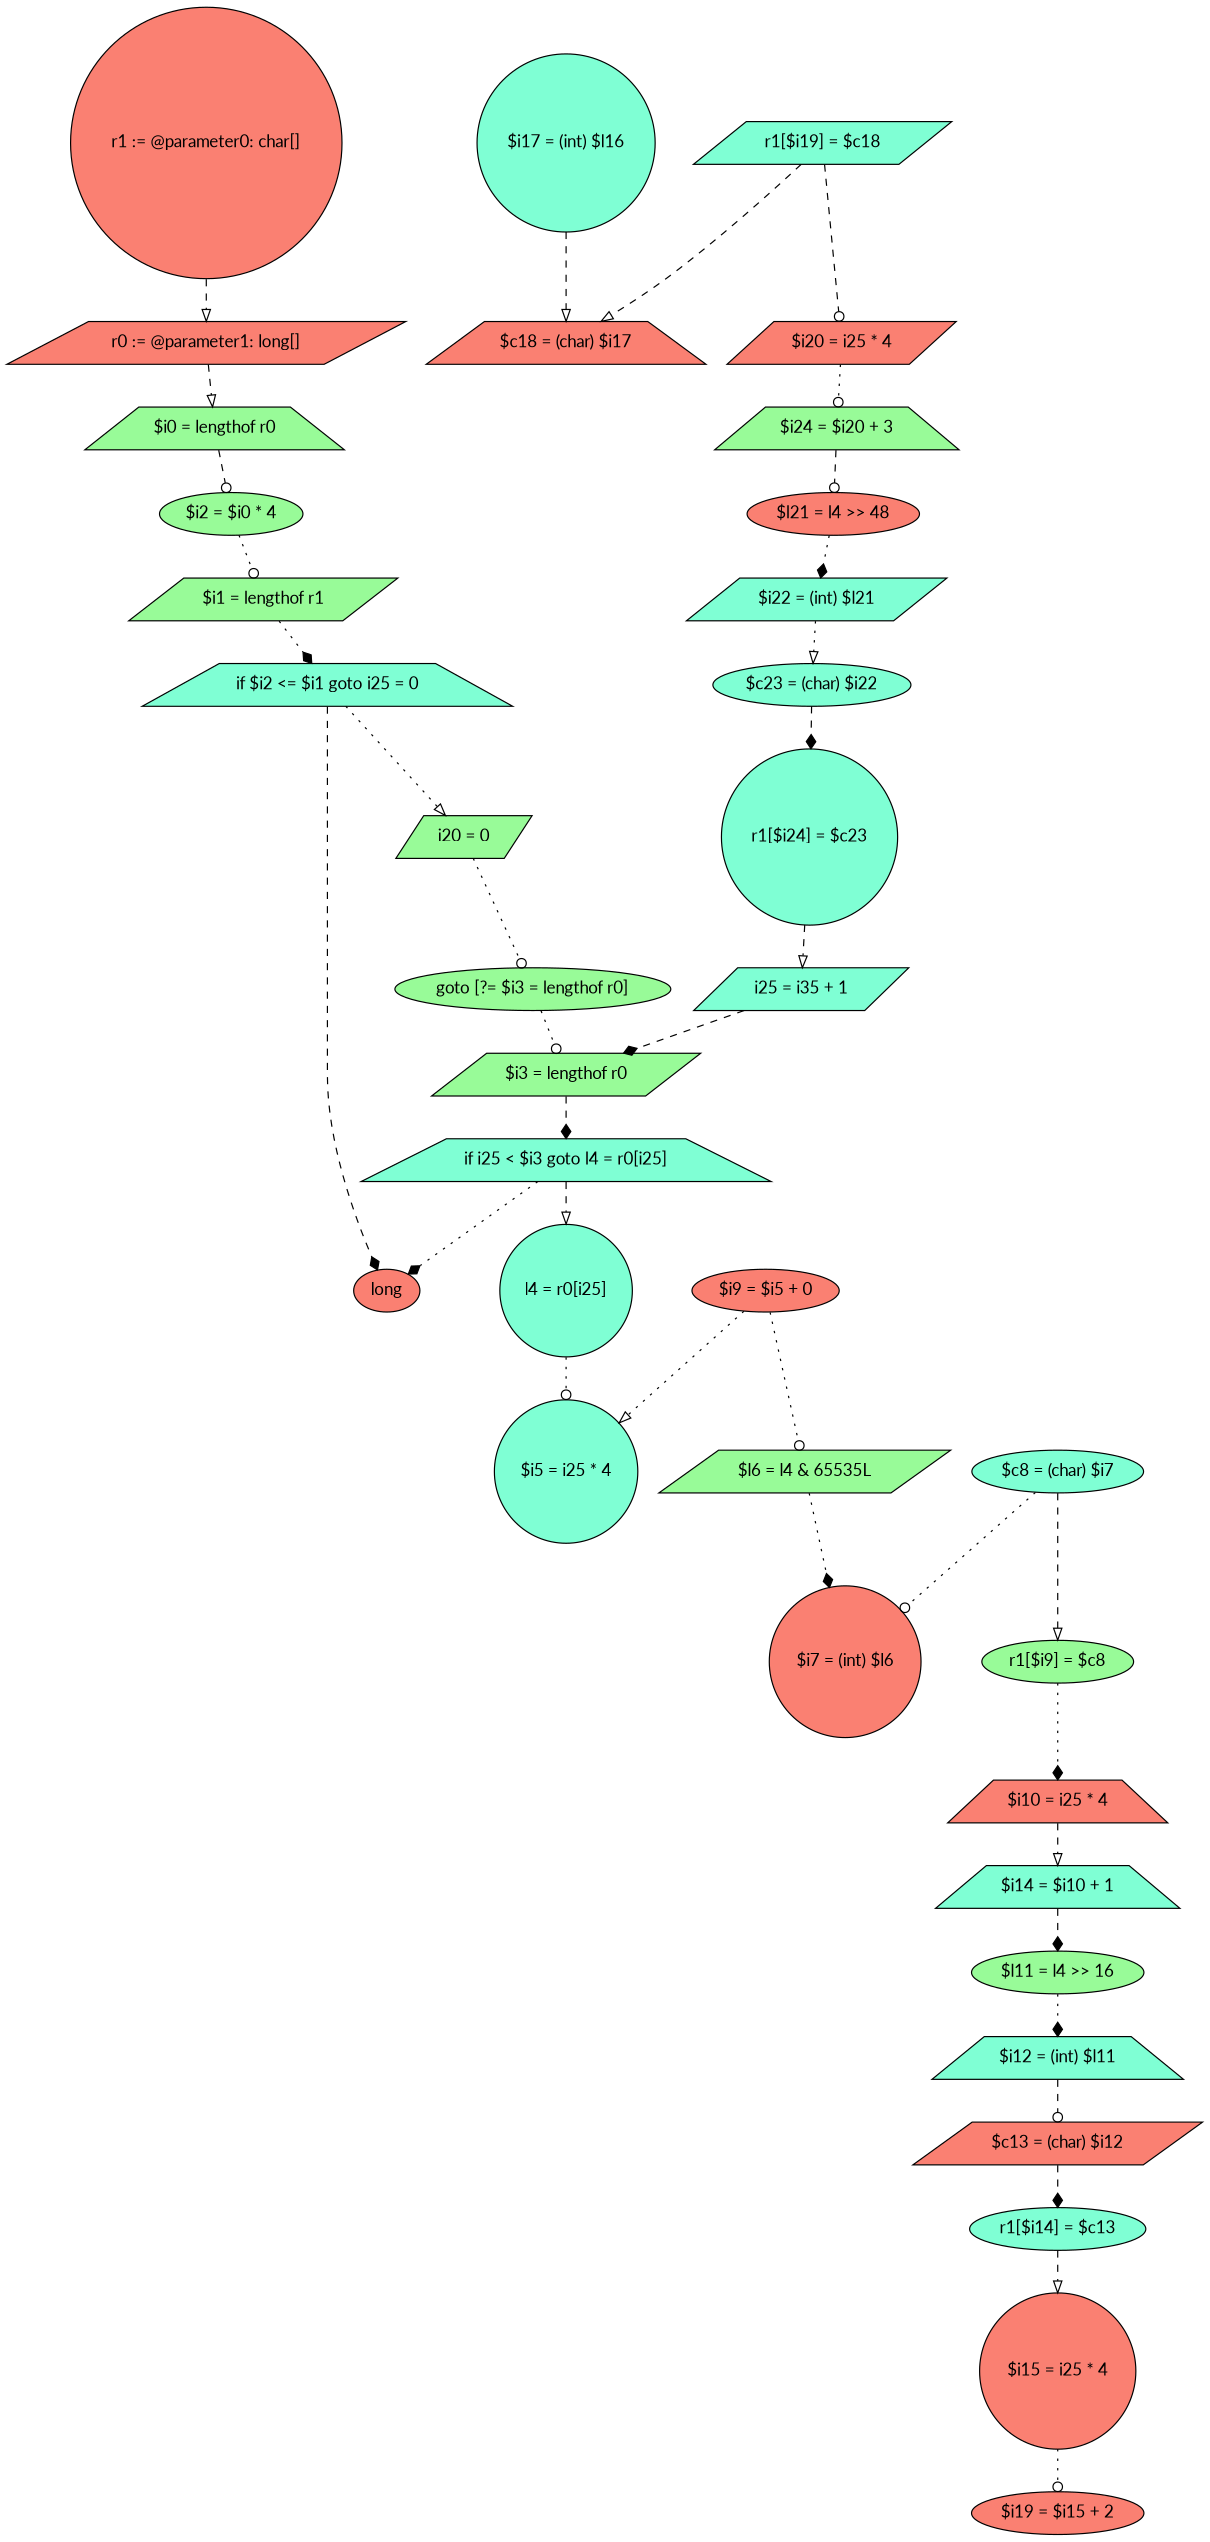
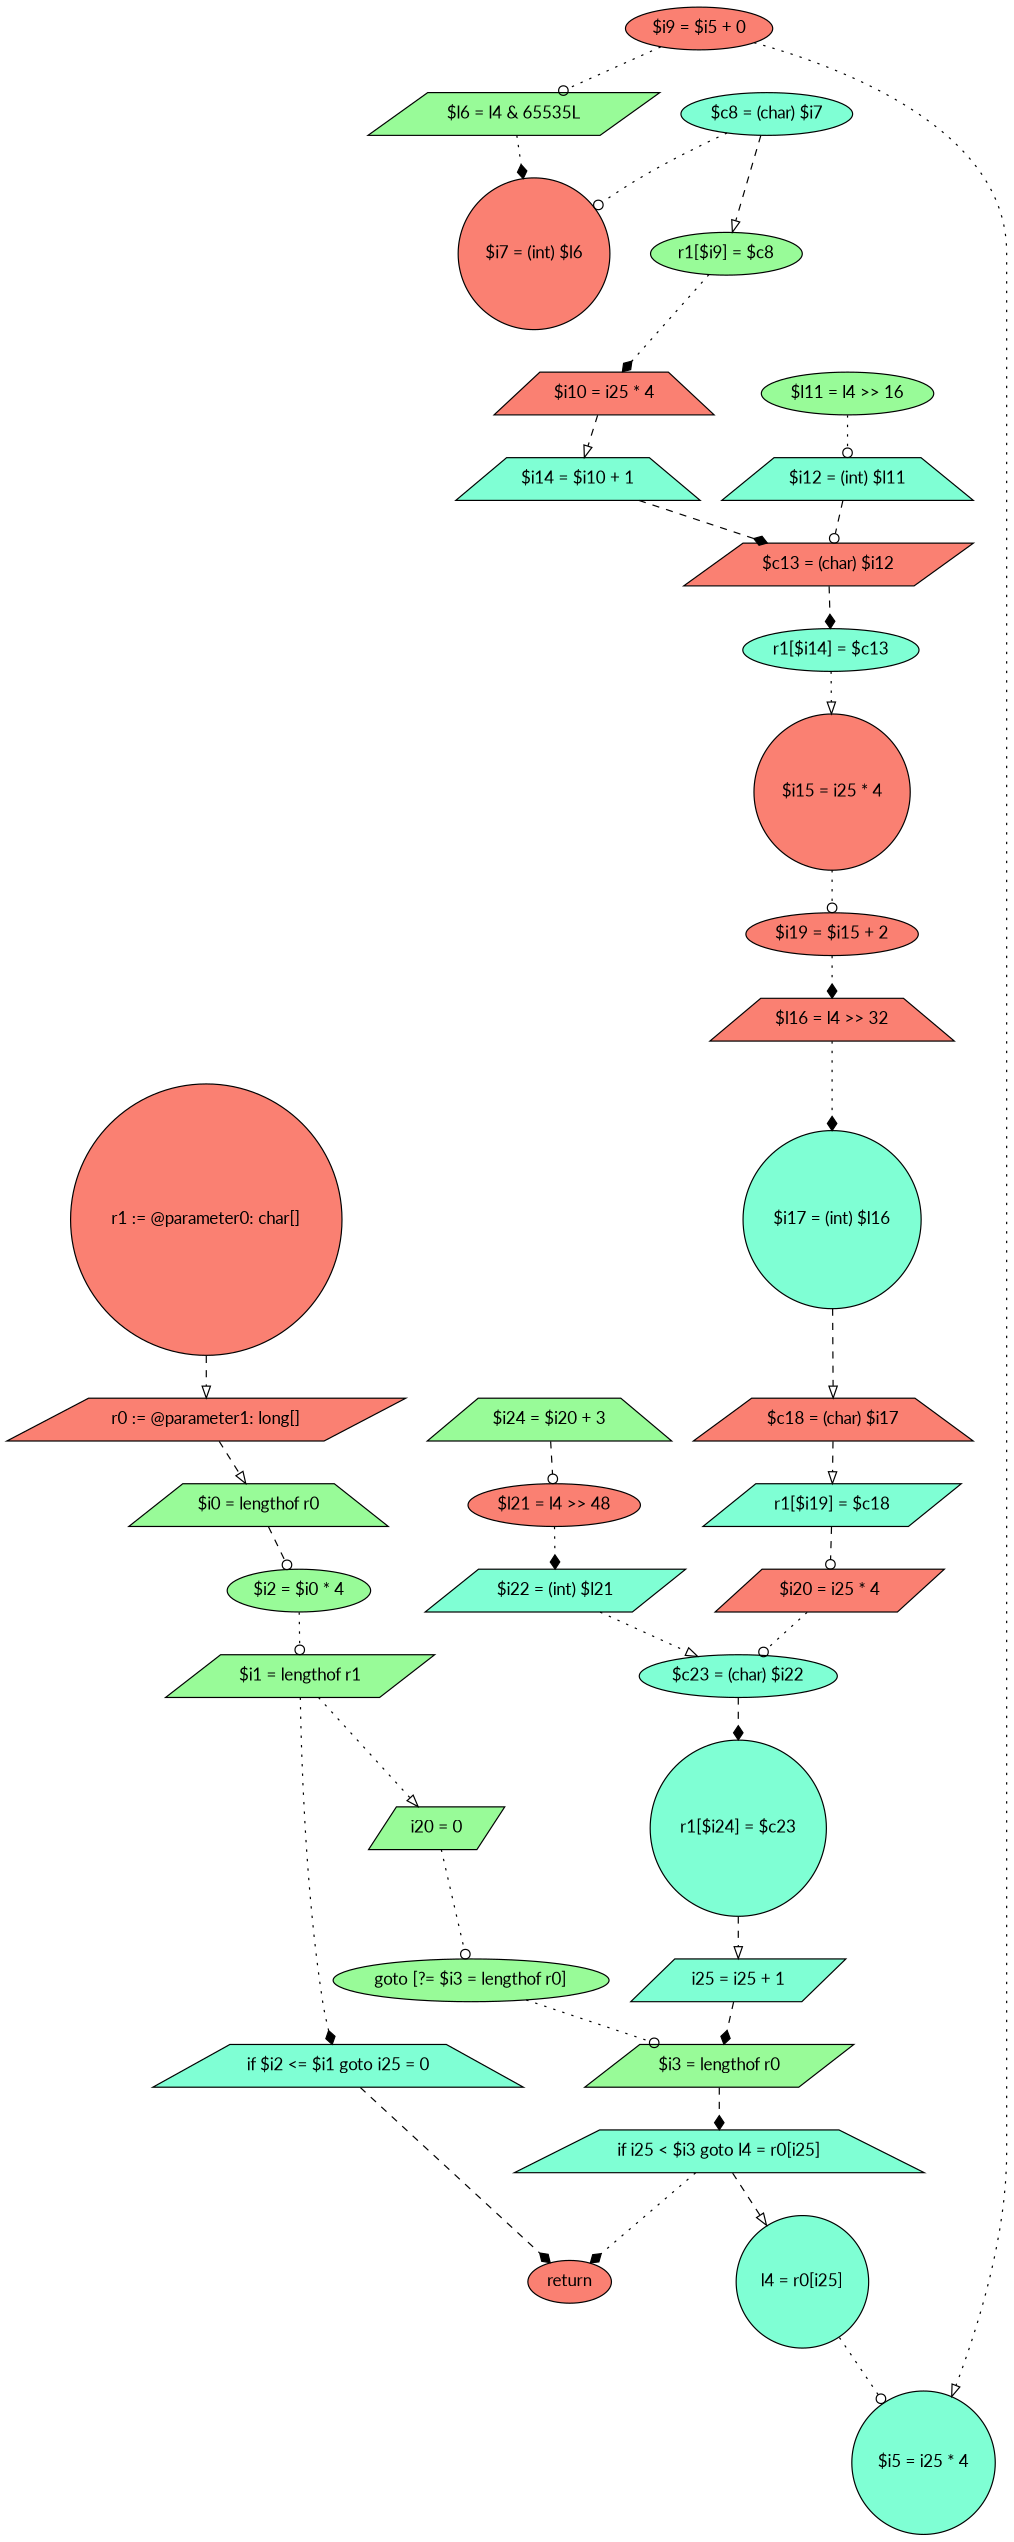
(710, 244) -> (833, 1457)
(839, 381) -> (787, 1630)
(392, 756) -> (364, 1748)
(801, 989) -> (738, 1980)
none -> (832, 1020)
(387, 1291) -> (570, 2282)
(1058, 1923) -> (696, 519)
(1058, 2008) -> (848, 432)
(1058, 2266) -> (831, 687)
